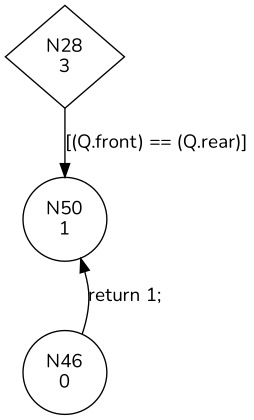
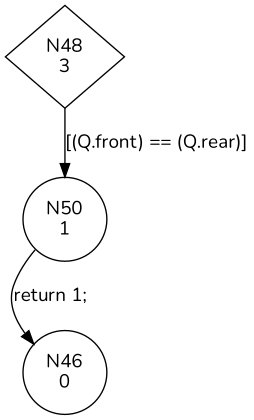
(65, 57) -> (65, 57)
(89, 303) -> (12, 290)
